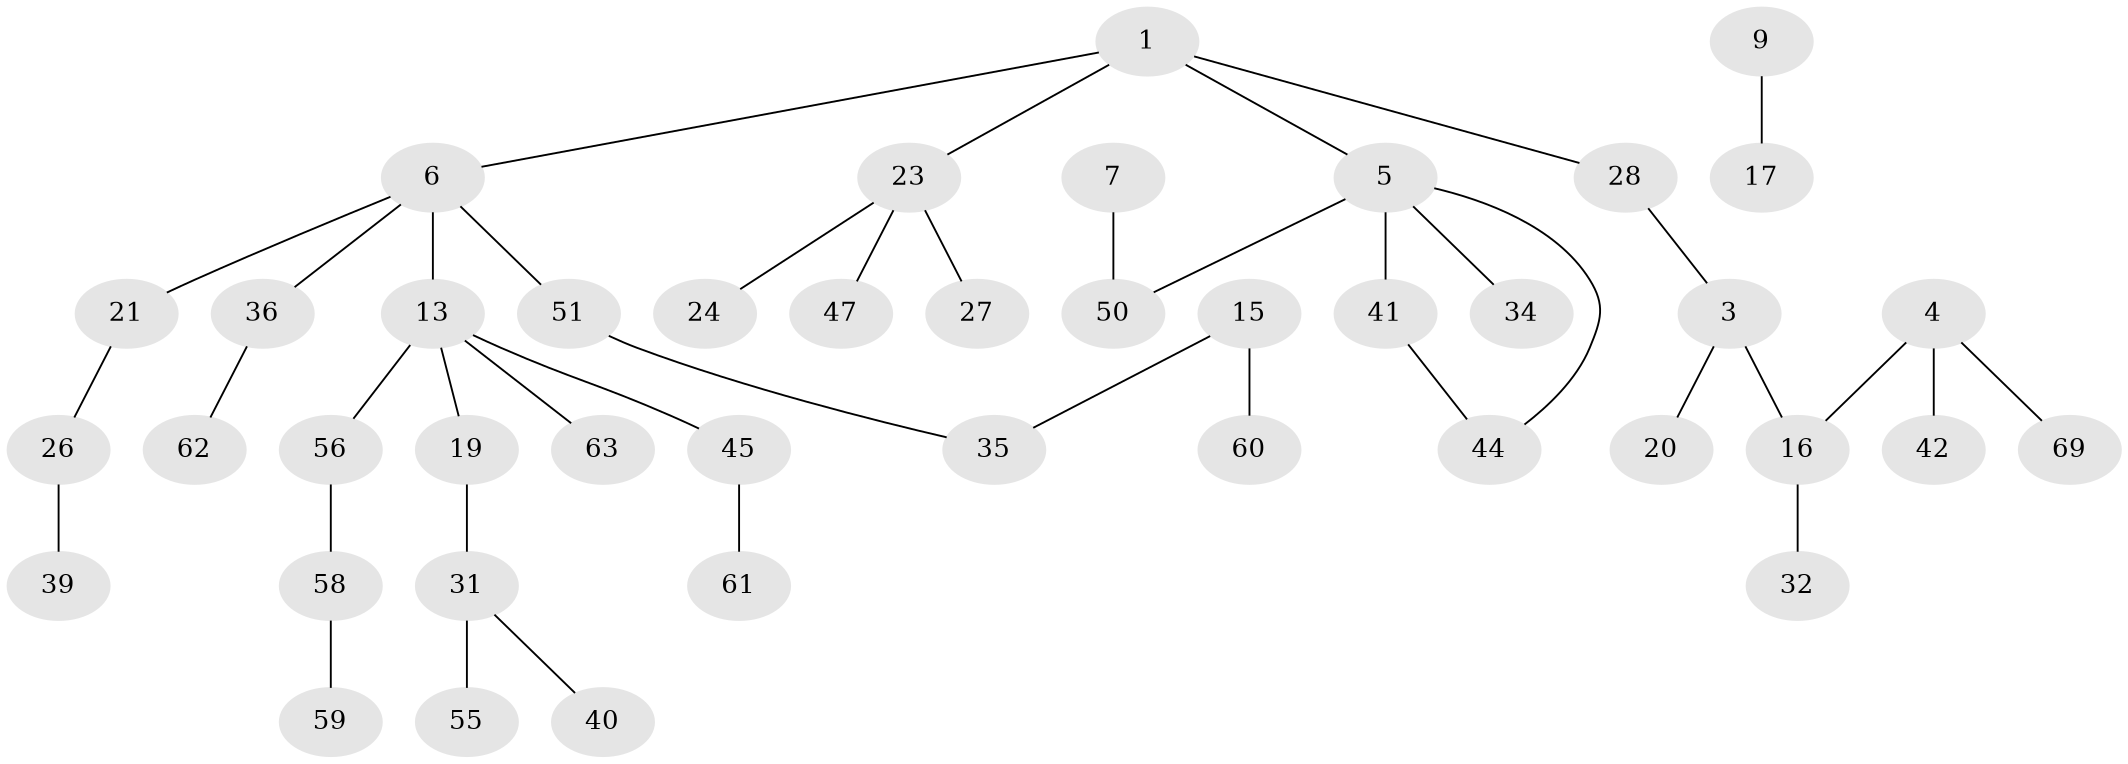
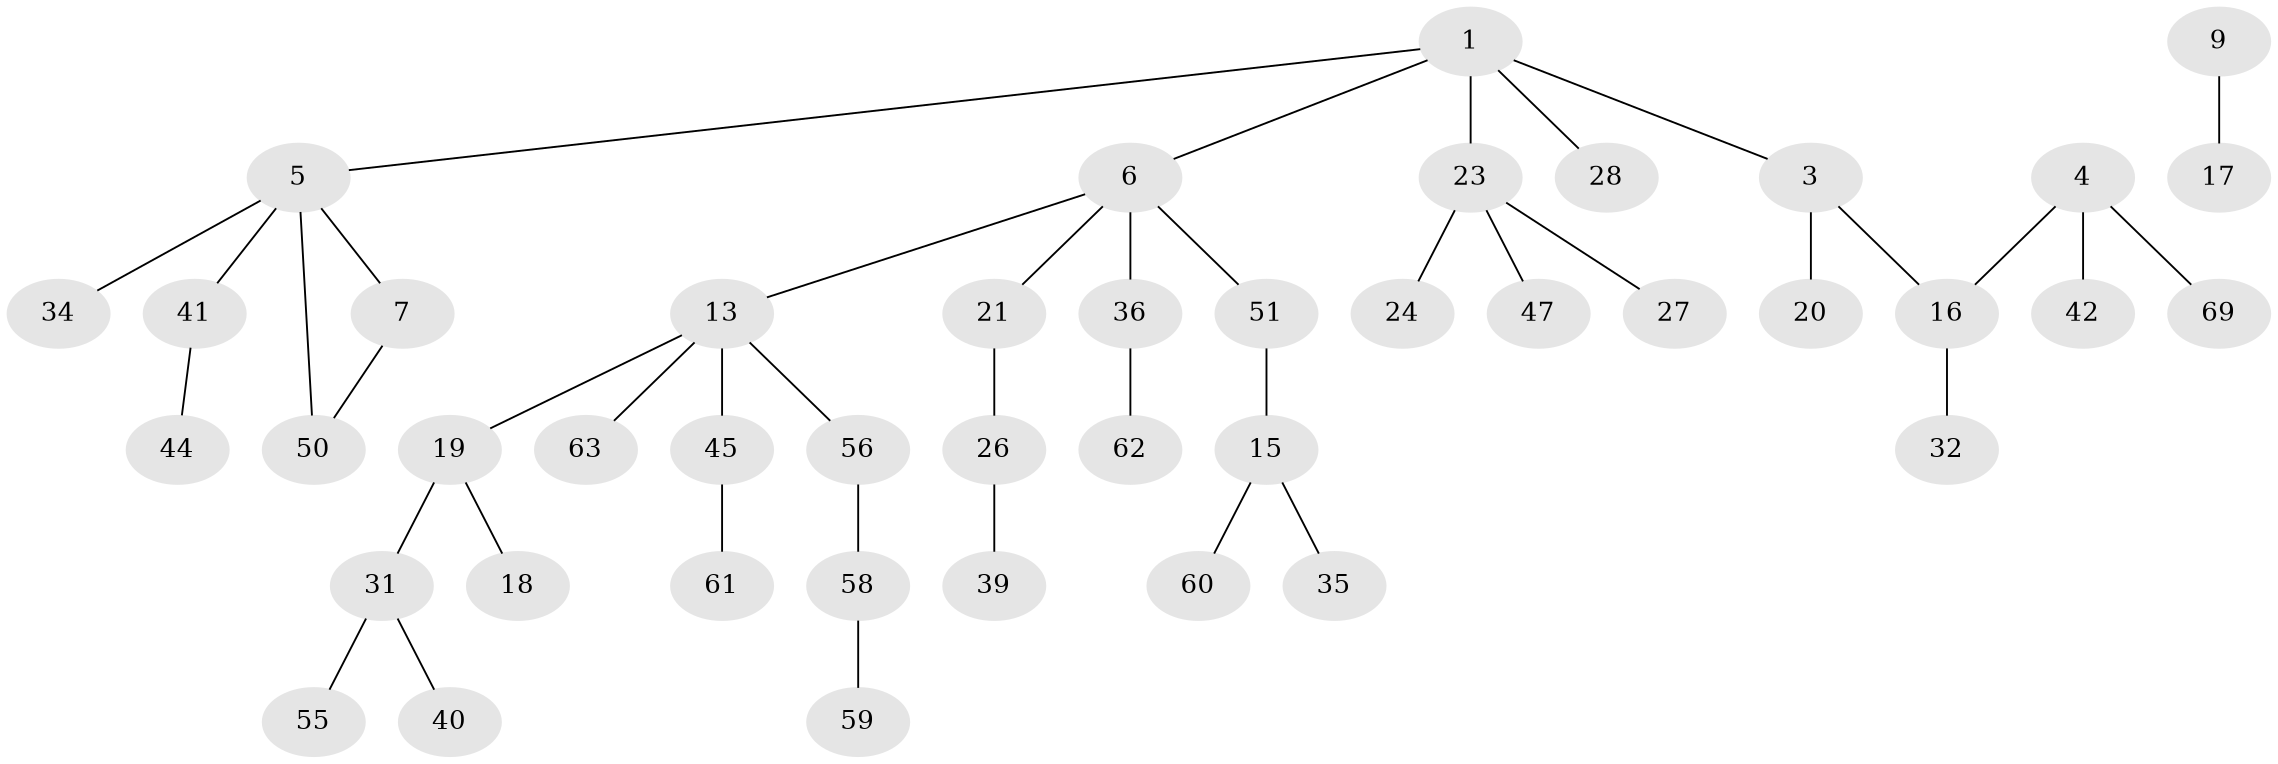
(1678, 246) -> (1641, 110)
(1586, 275) -> (351, 246)
(776, 393) -> (1266, 382)
none -> (518, 586)
